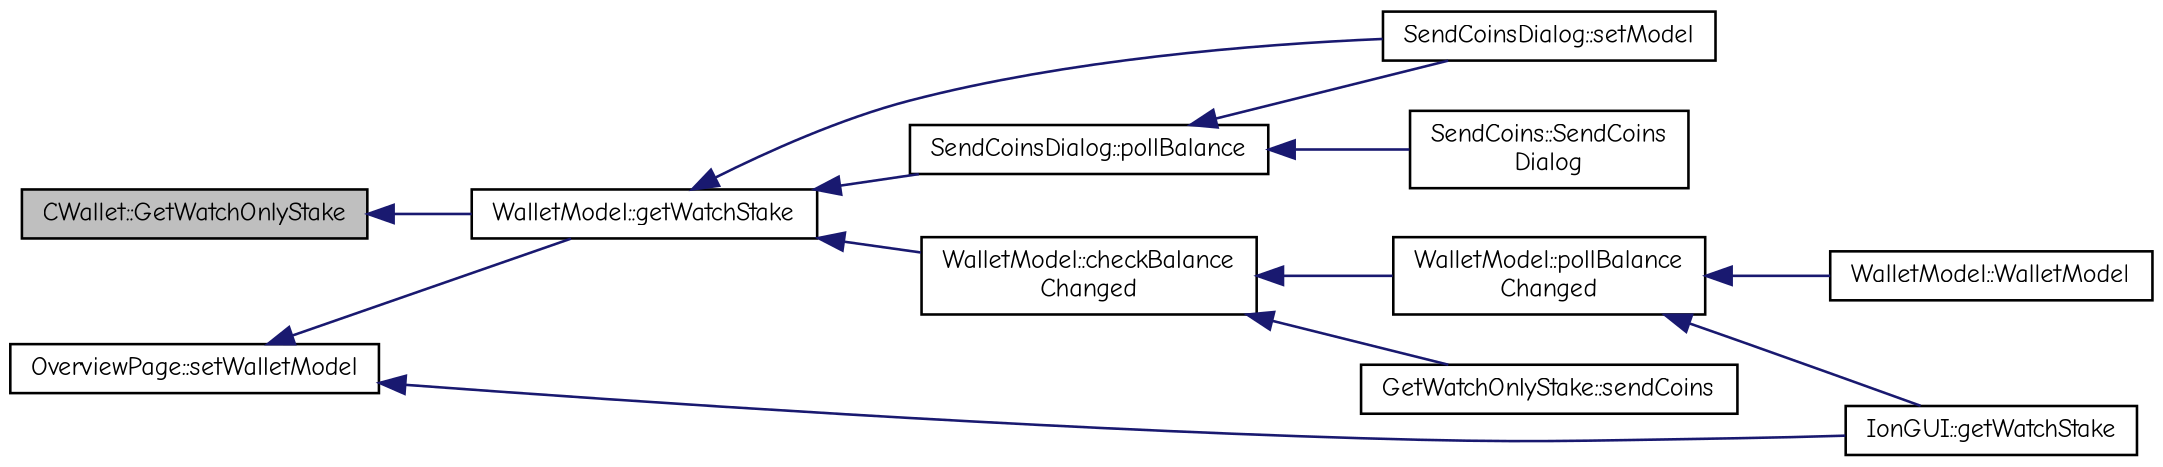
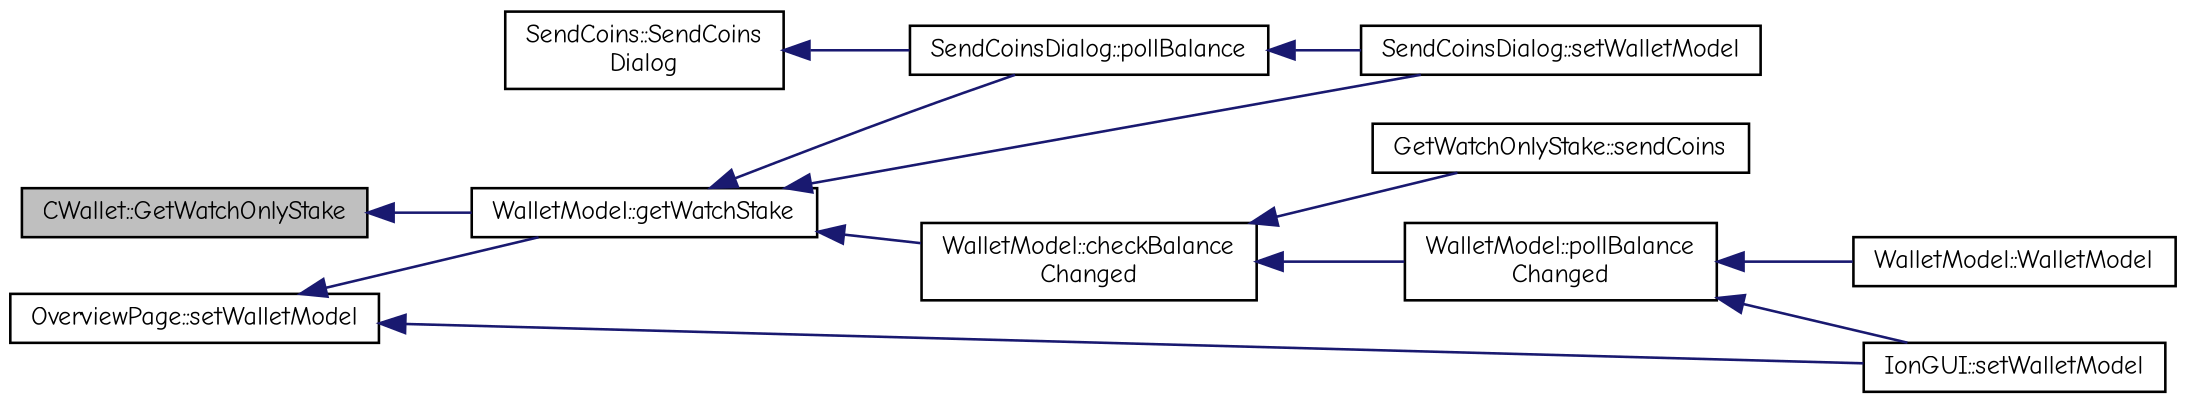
(1549, 36) -> (1561, 50)
(1352, 150) -> (860, 50)
(1991, 430) -> (2015, 367)
